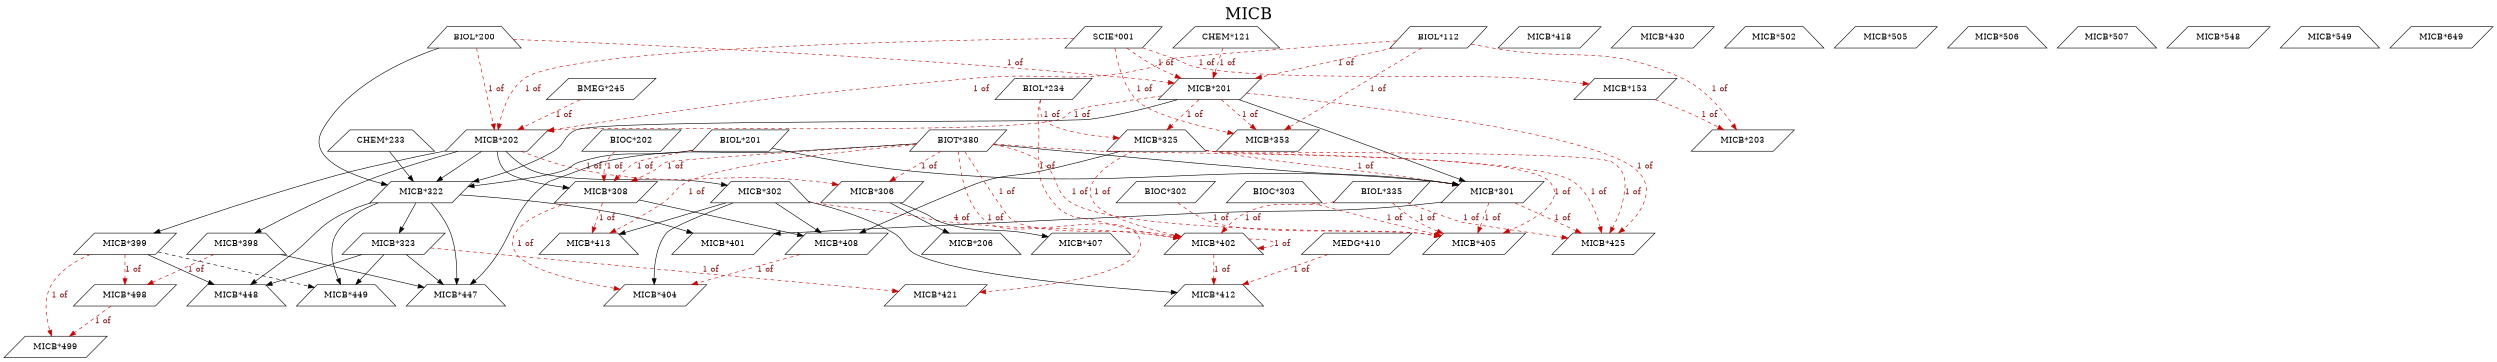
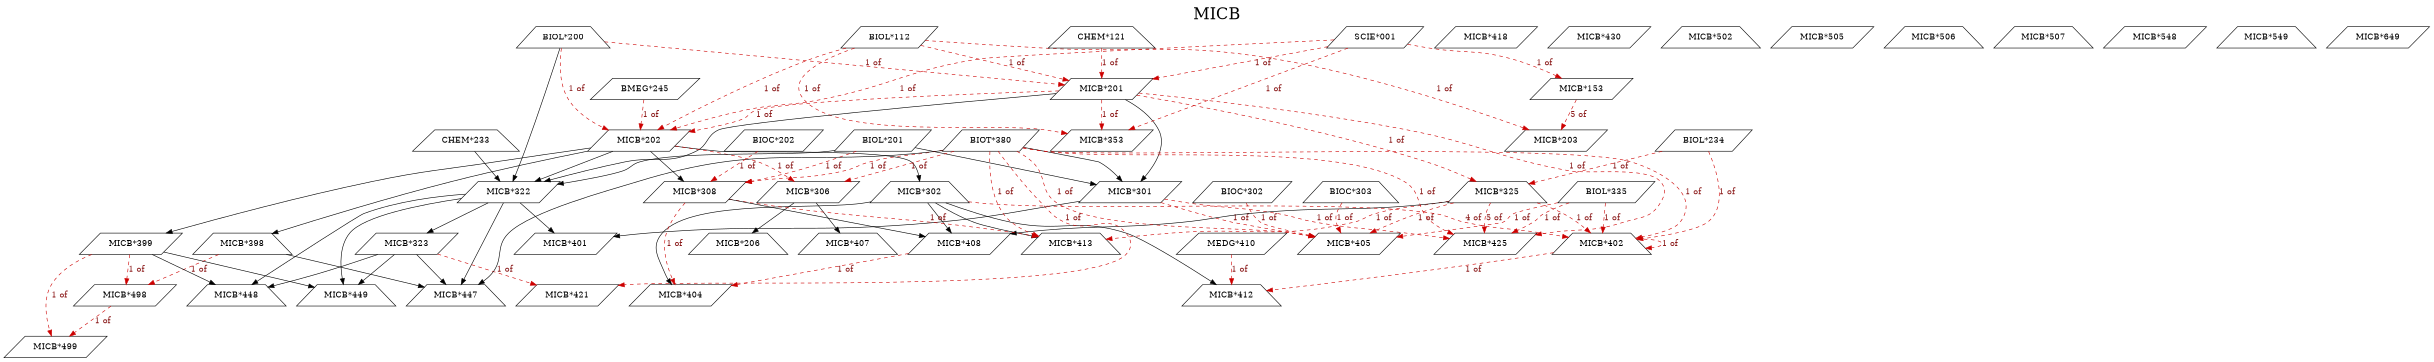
(1710, 115) -> (1579, 115)
(1329, 167) -> (1308, 230)
(1633, 192) -> (1494, 218)
(233, 269) -> (236, 269)
